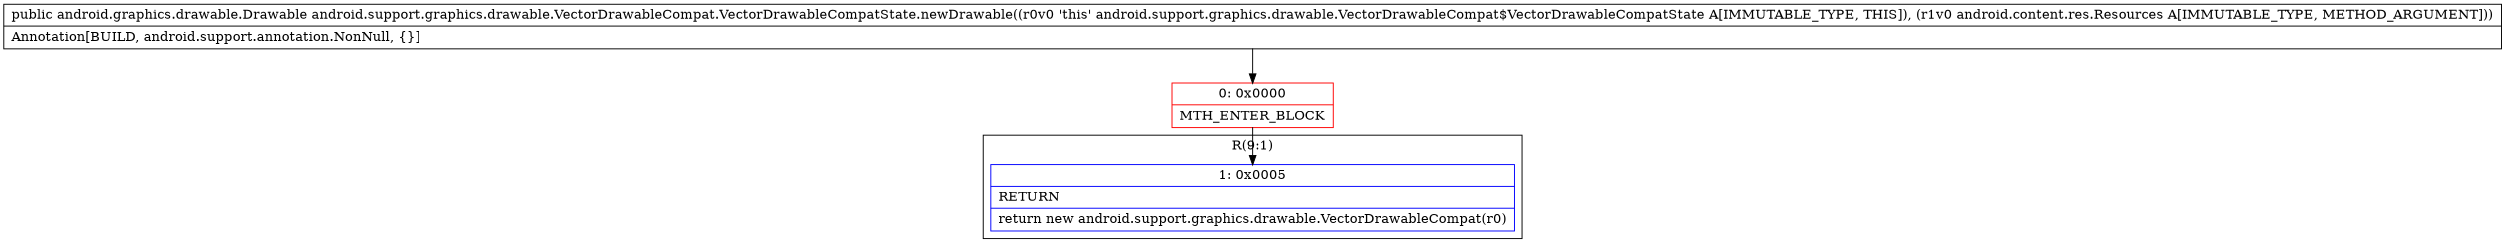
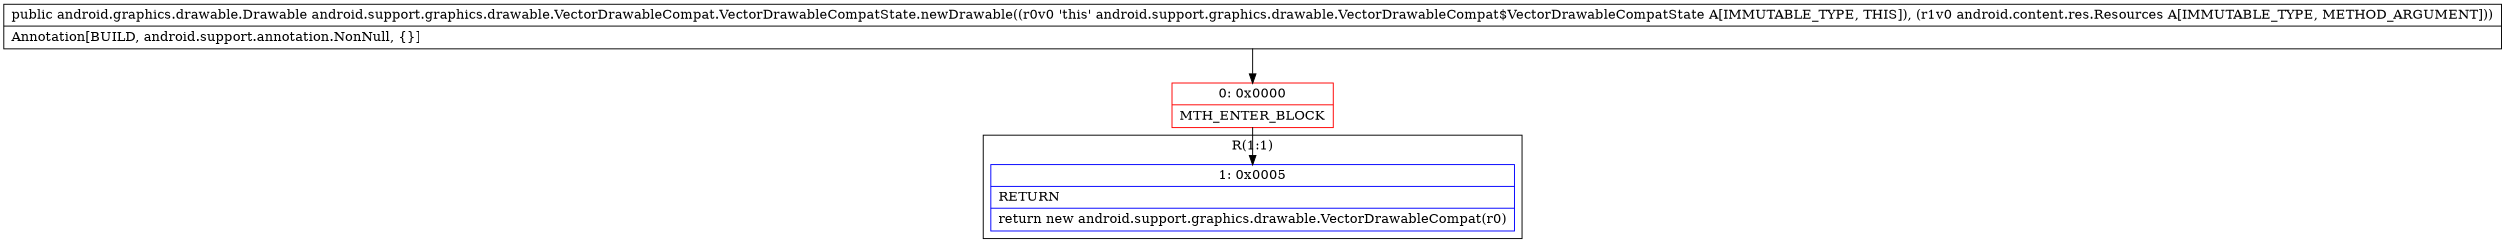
(1253, 146) -> (1253, 146)
